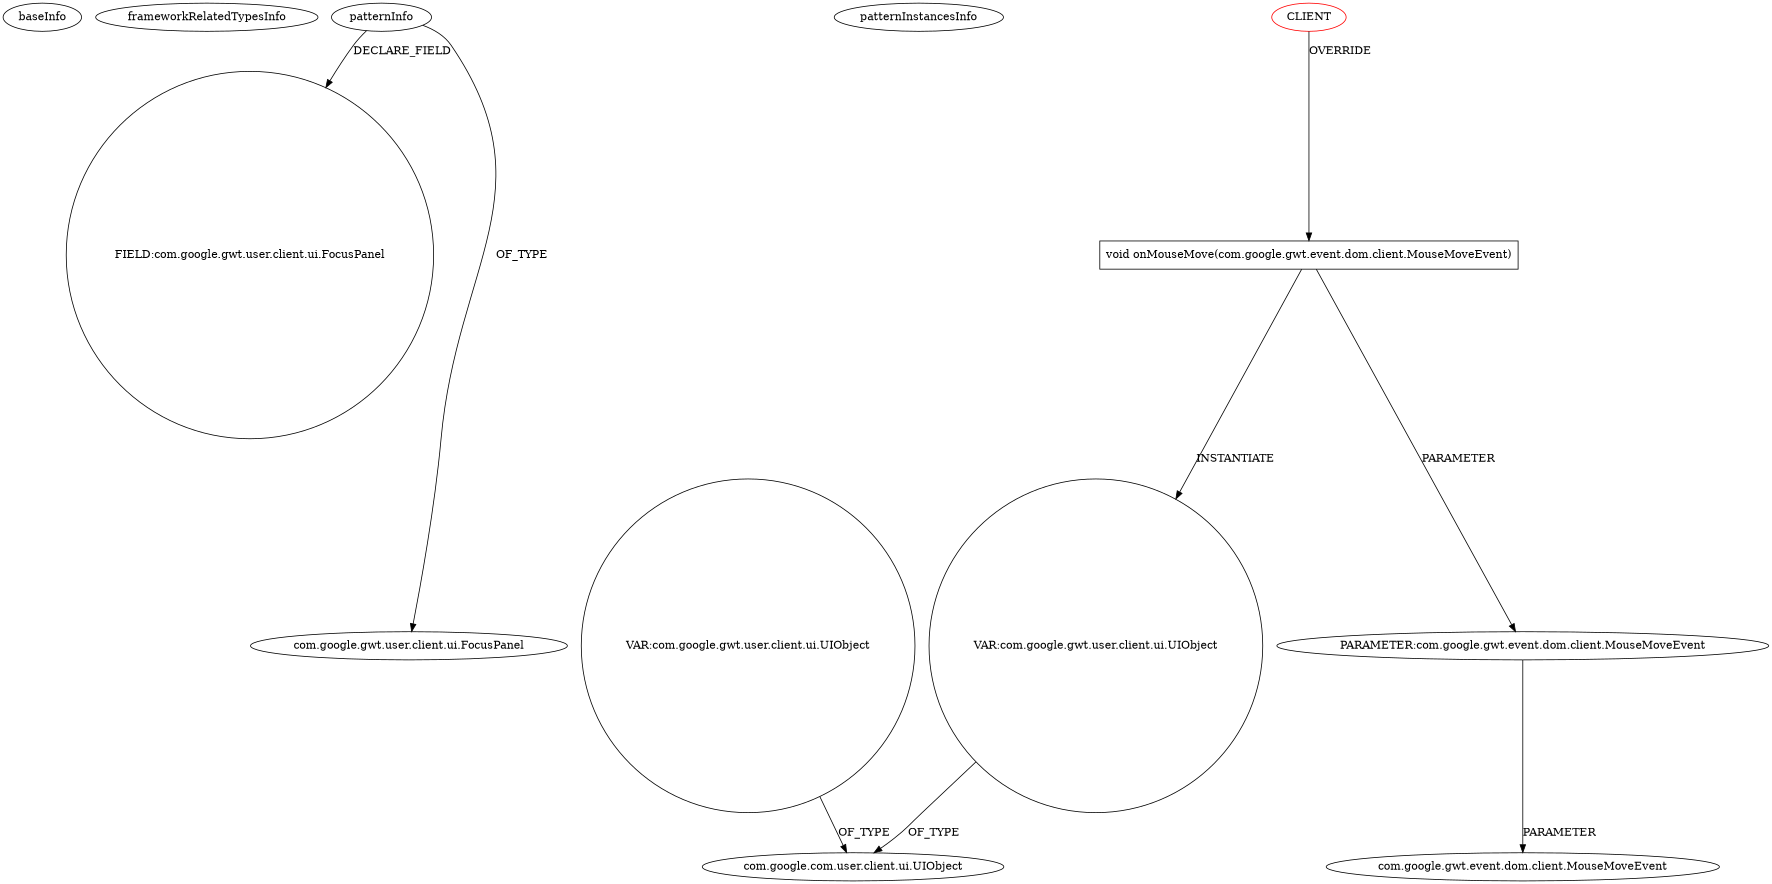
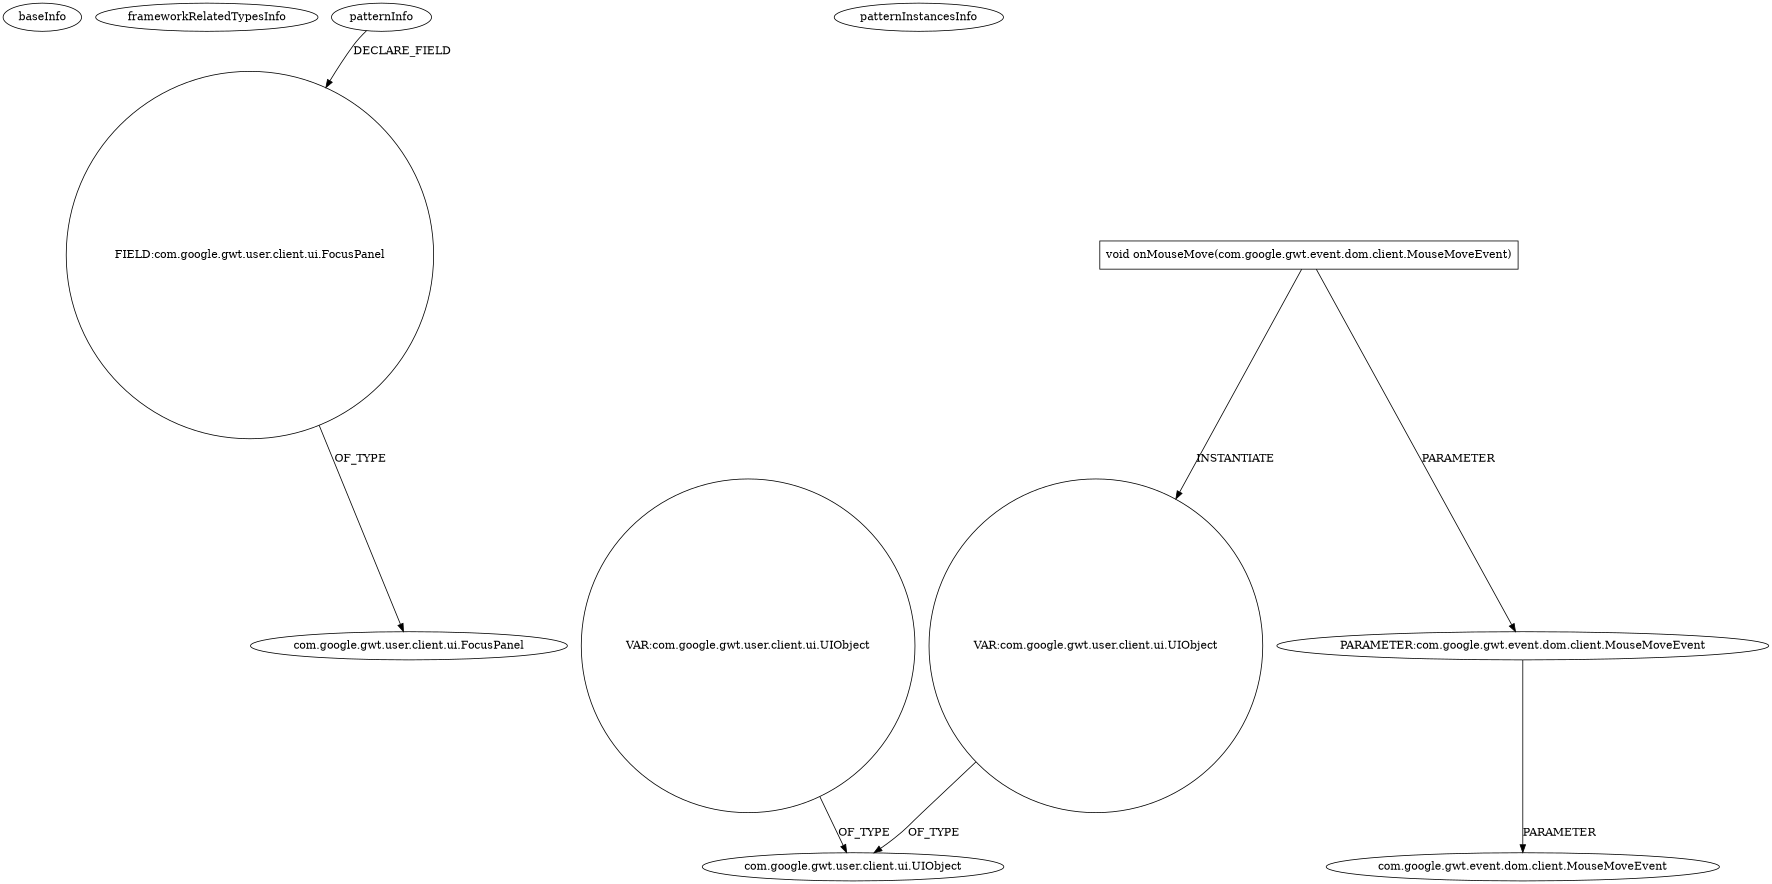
(1309, 17) -> none
(466, 313) -> (360, 525)
(853, 867) -> (853, 867)
